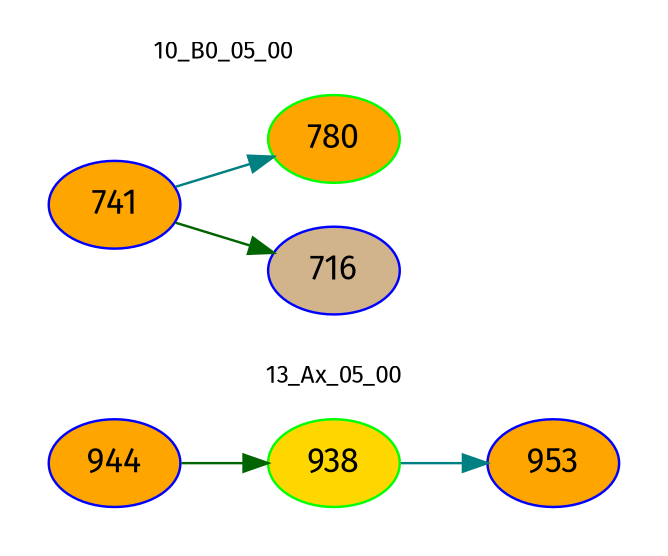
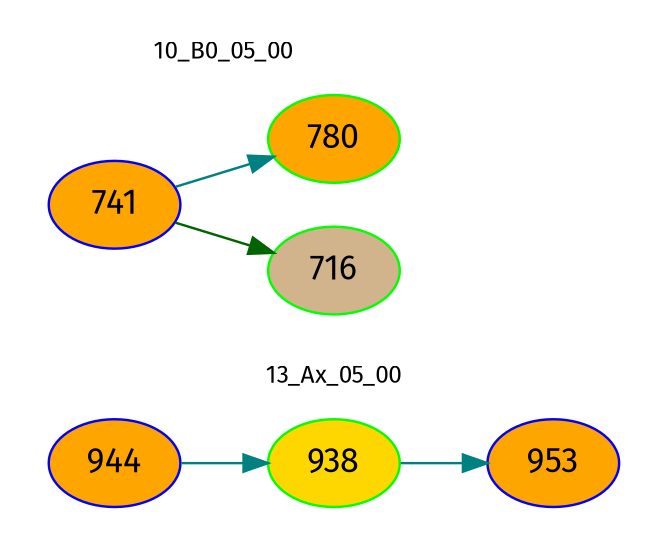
(334, 271) -> (334, 271)
(212, 463) -> (212, 463)
